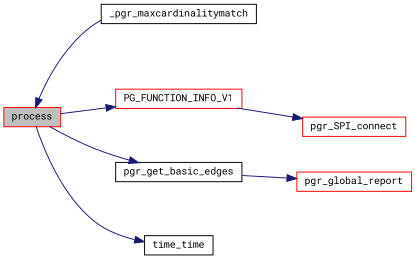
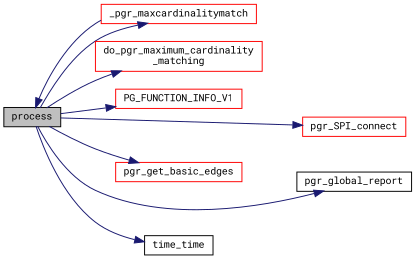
(179, 14) -> (179, 14)
none -> (79, 54)
none -> (179, 56)
(265, 113) -> (177, 121)
(32, 117) -> (32, 117)
(179, 172) -> (179, 172)
(264, 177) -> (160, 207)
(354, 182) -> (354, 182)
